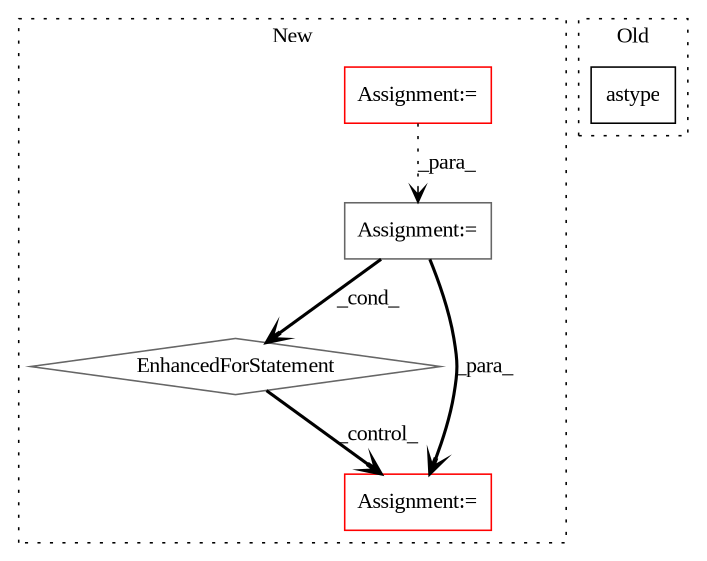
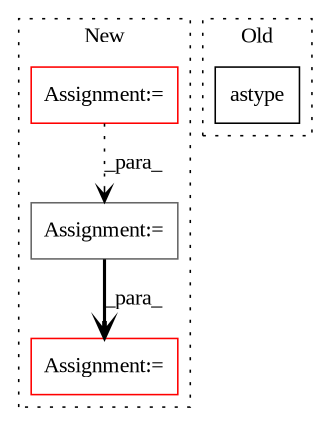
(236, 367) -> none
